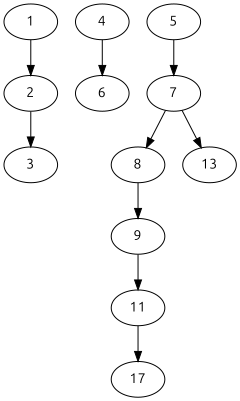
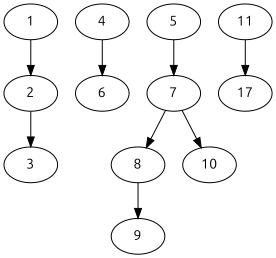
(210, 165) -> (210, 165)
(138, 267) -> none
